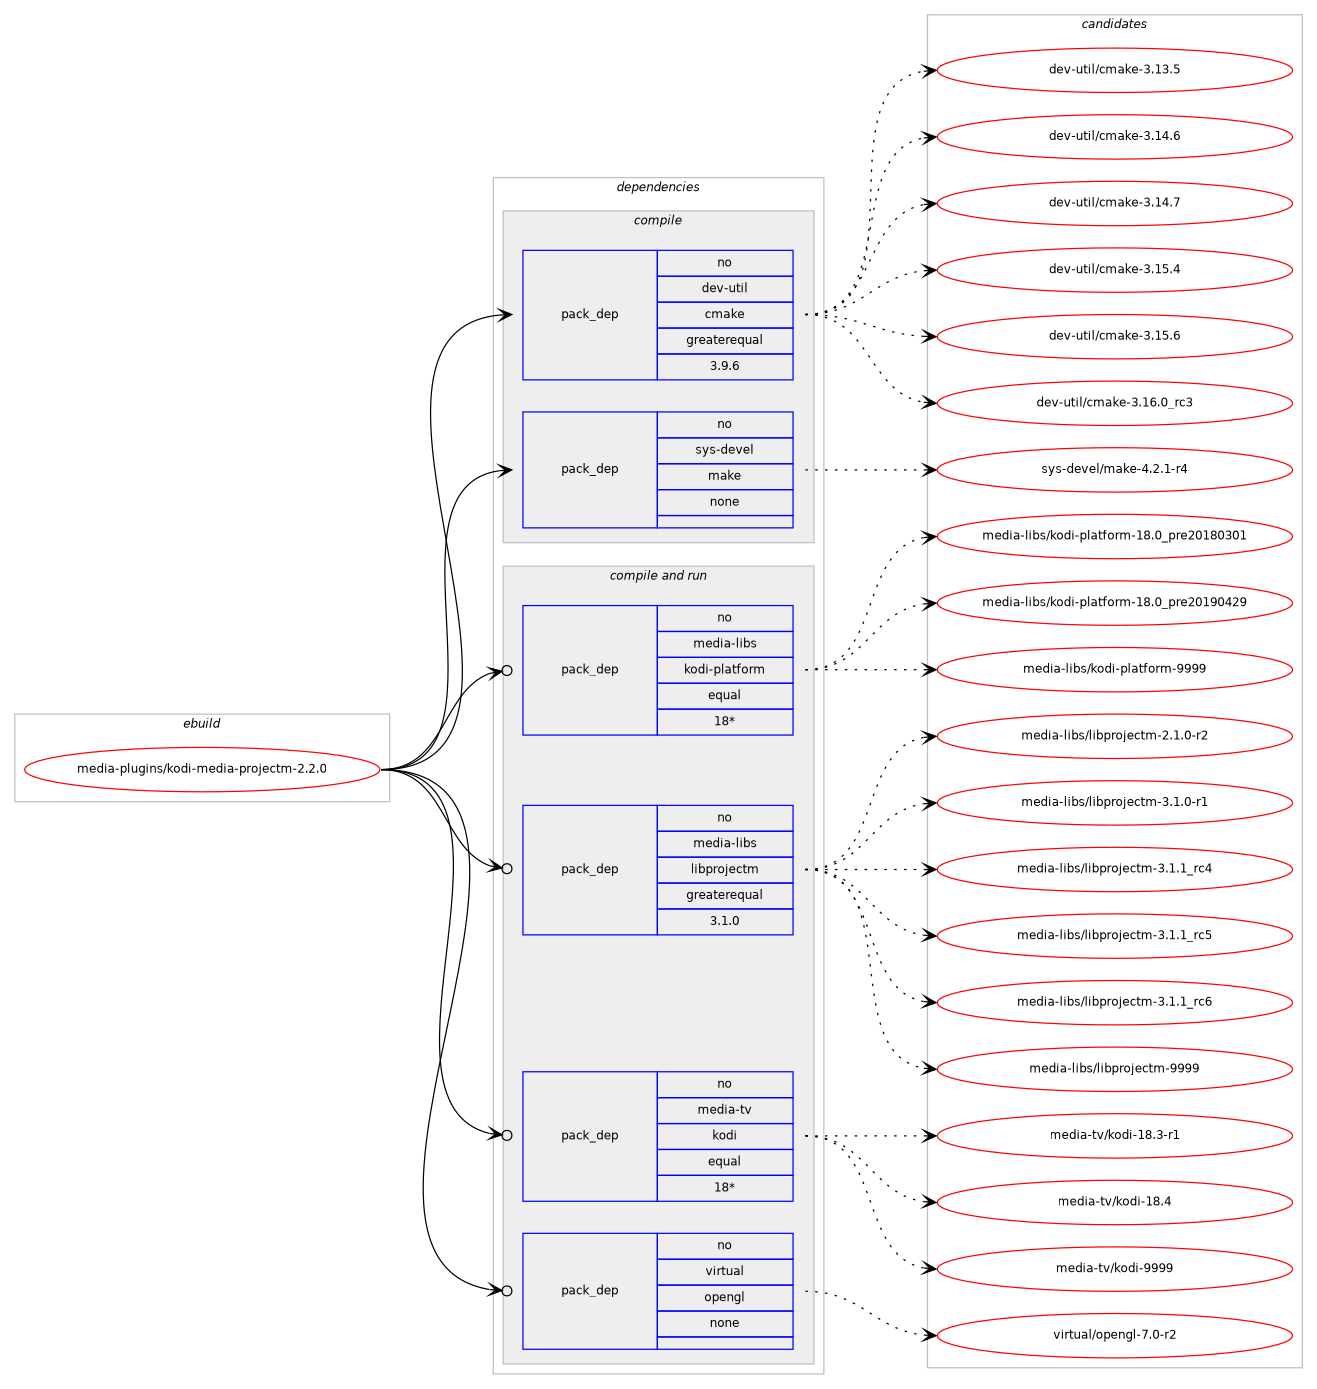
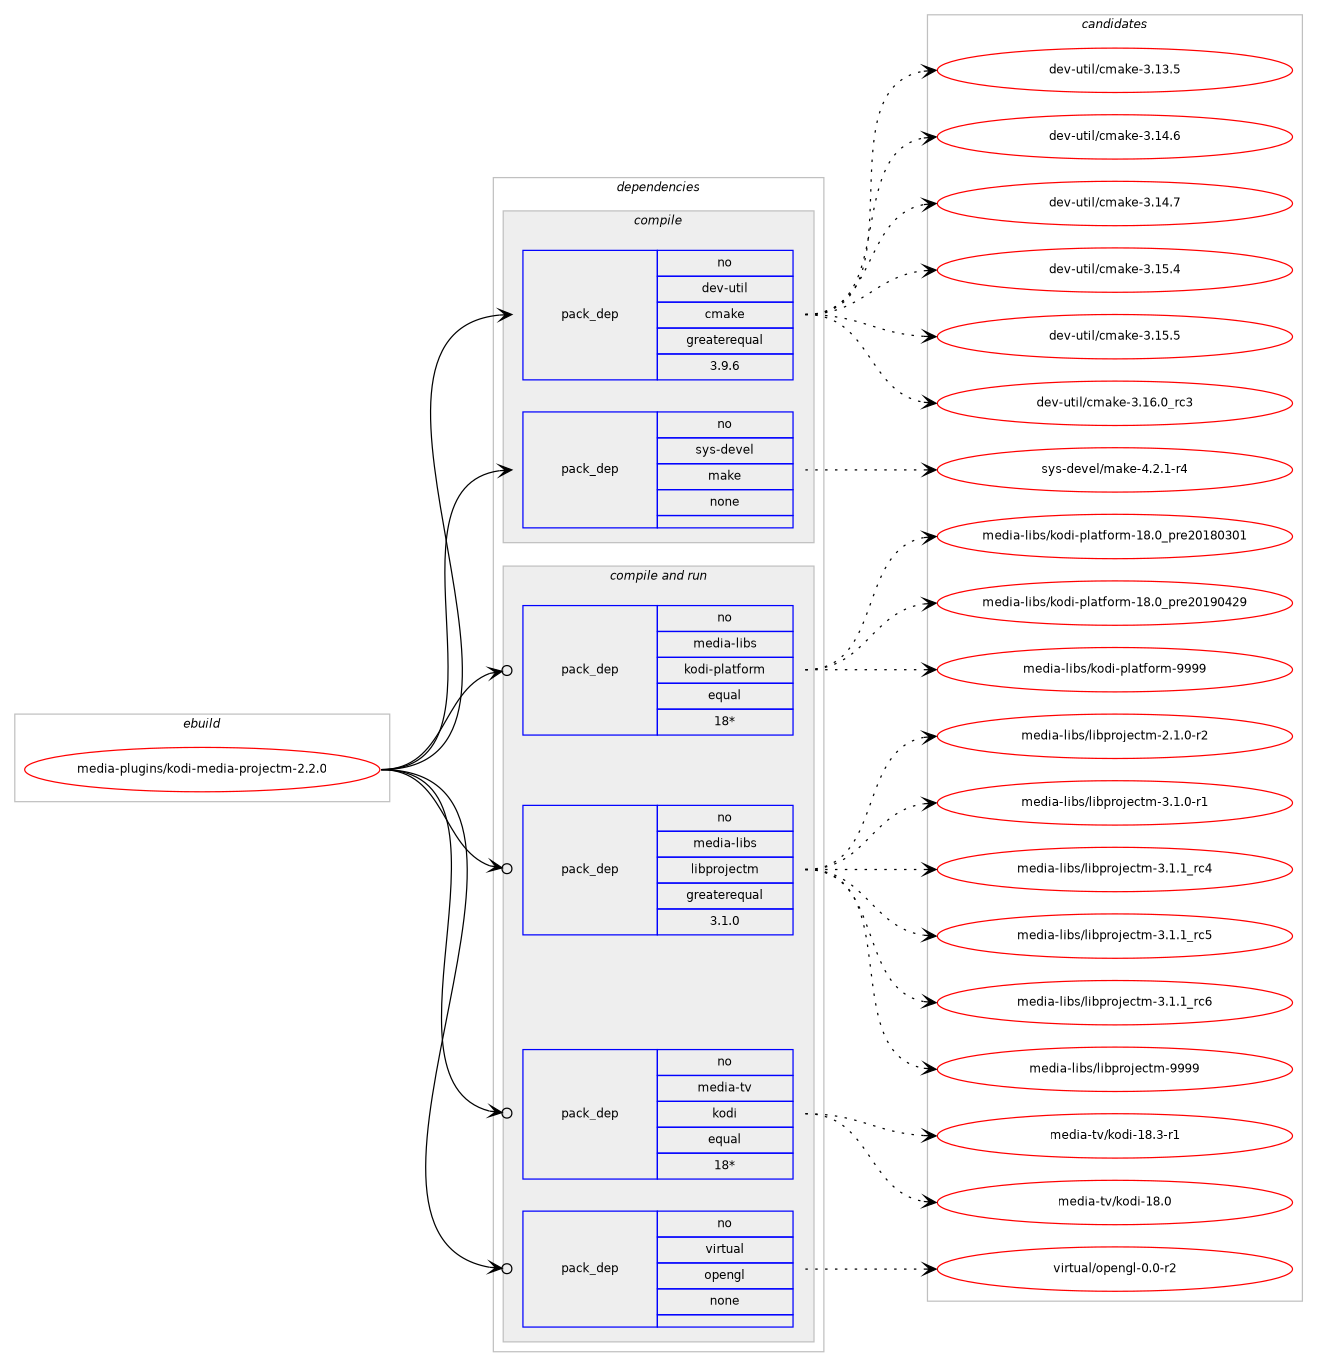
(1115, 337) -> (1115, 337)
(1115, 1202) -> (1115, 1202)
(1115, 1269) -> none
(1115, 1336) -> (1115, 1269)
